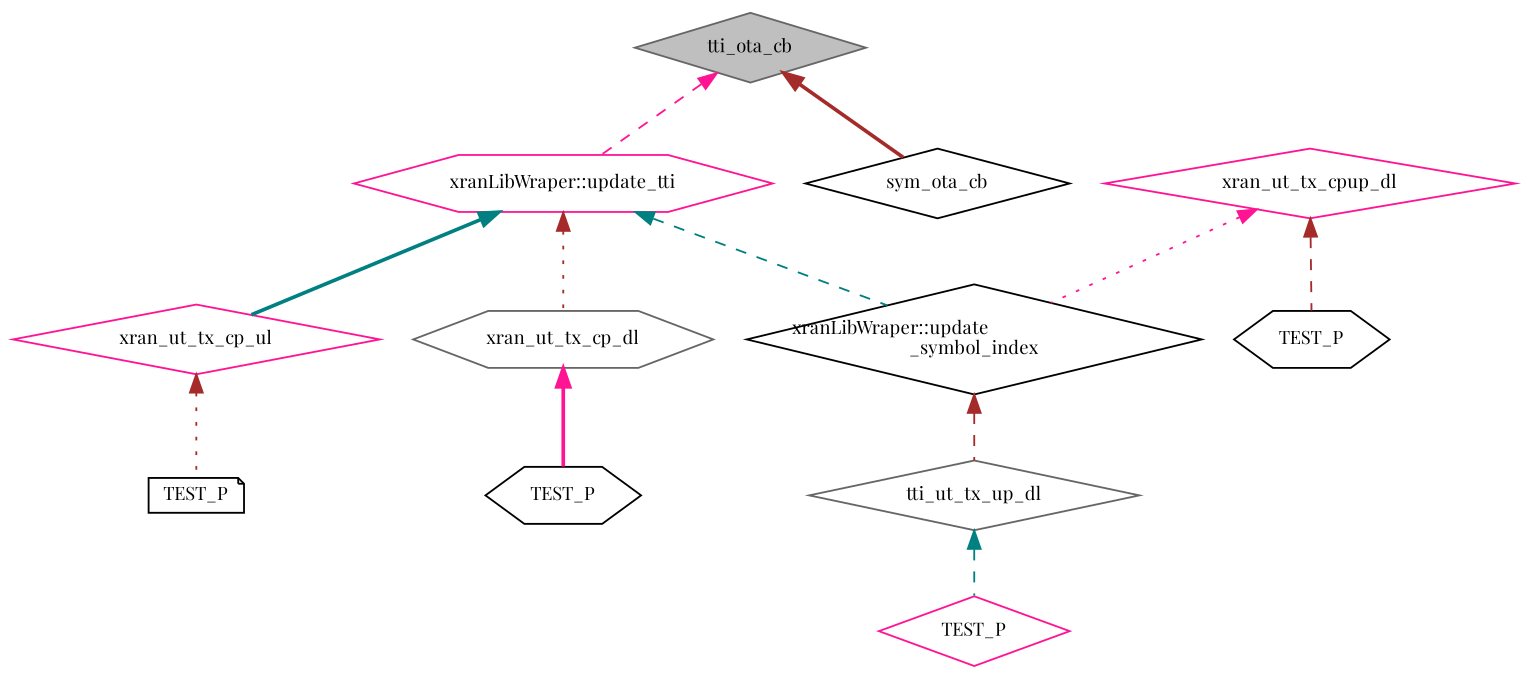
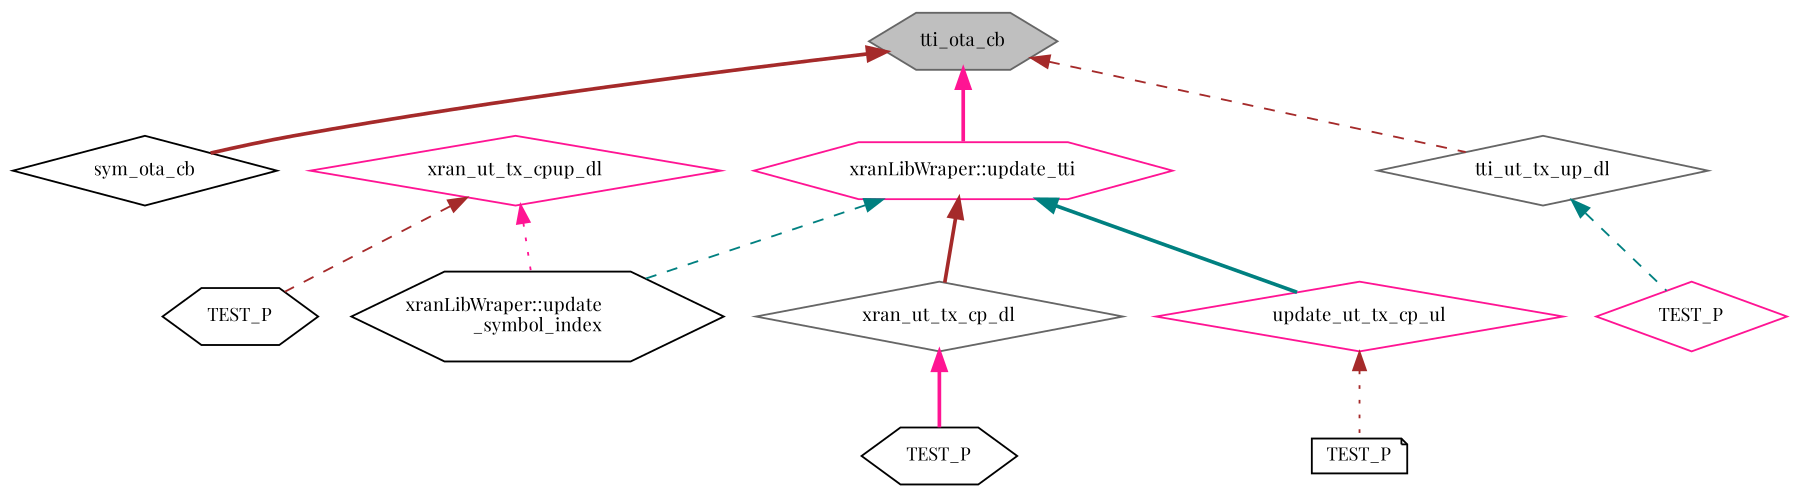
(750, 48) -> (963, 41)
(652, 119) -> (963, 115)
(563, 271) -> (950, 250)
(196, 339) -> (1360, 317)
(563, 339) -> (939, 317)
(974, 339) -> (538, 317)
(974, 437) -> (1257, 107)
